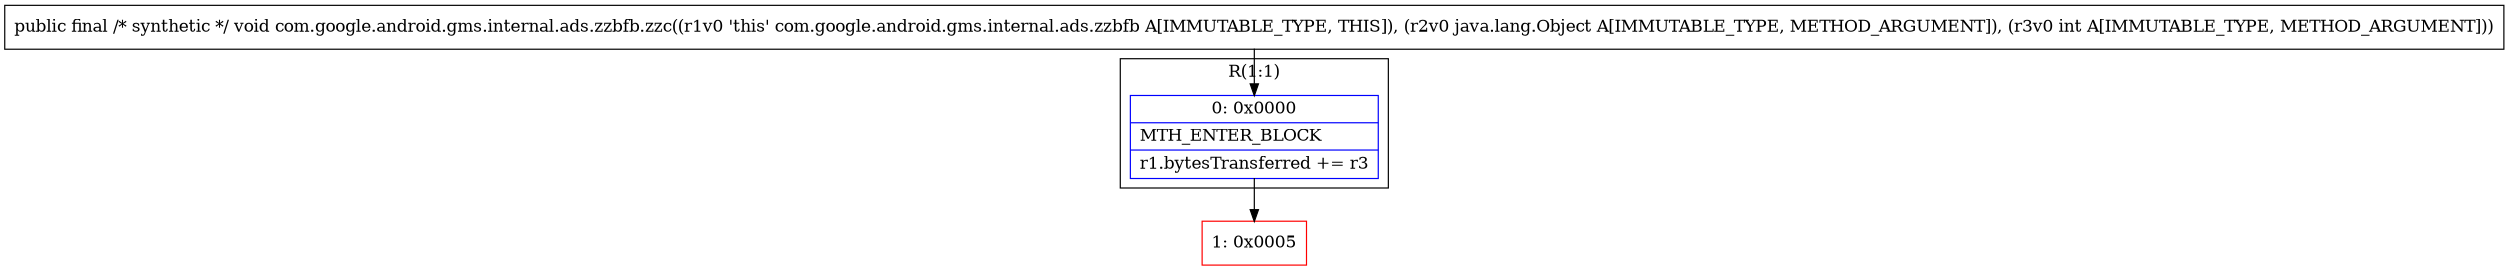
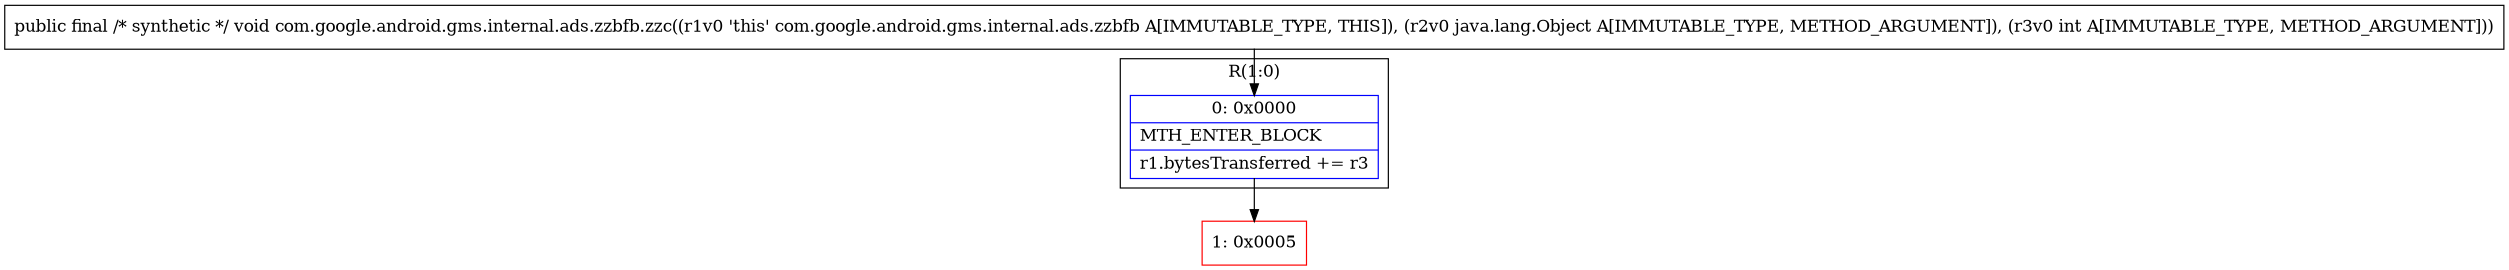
(1254, 72) -> (1254, 72)
